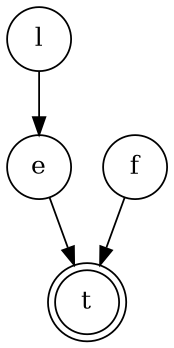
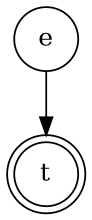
(39, 39) -> none
(135, 167) -> none
